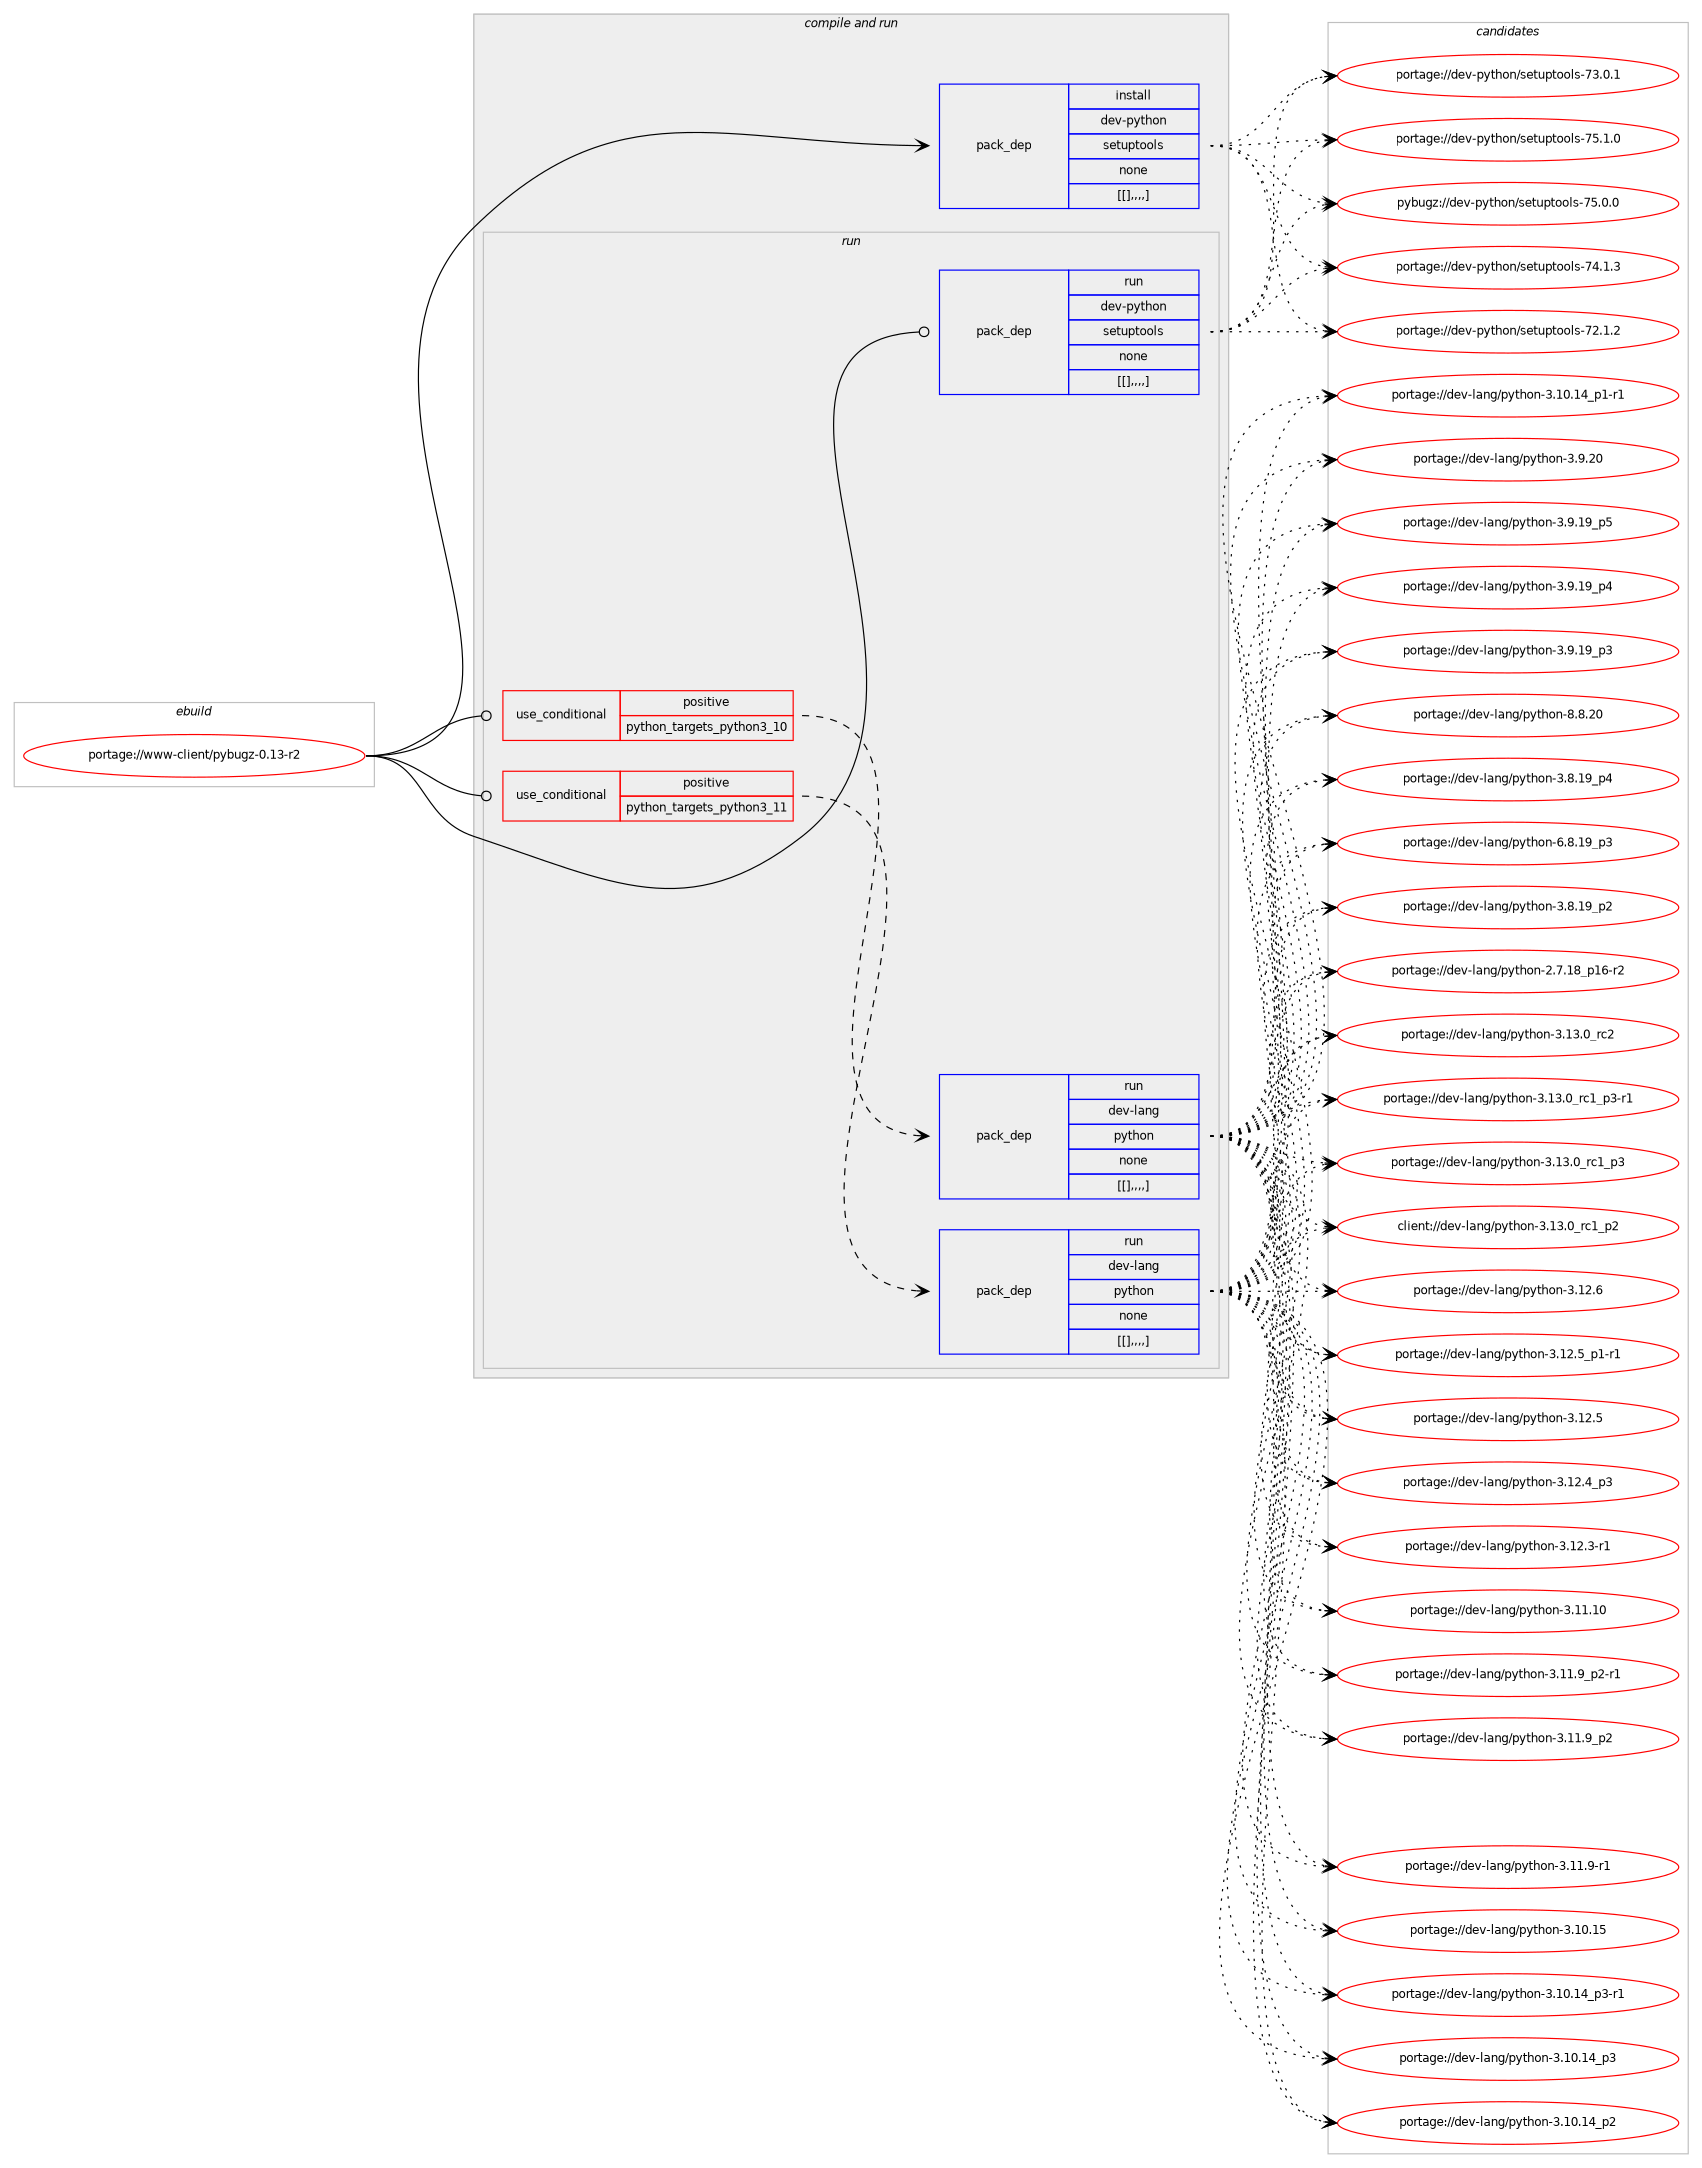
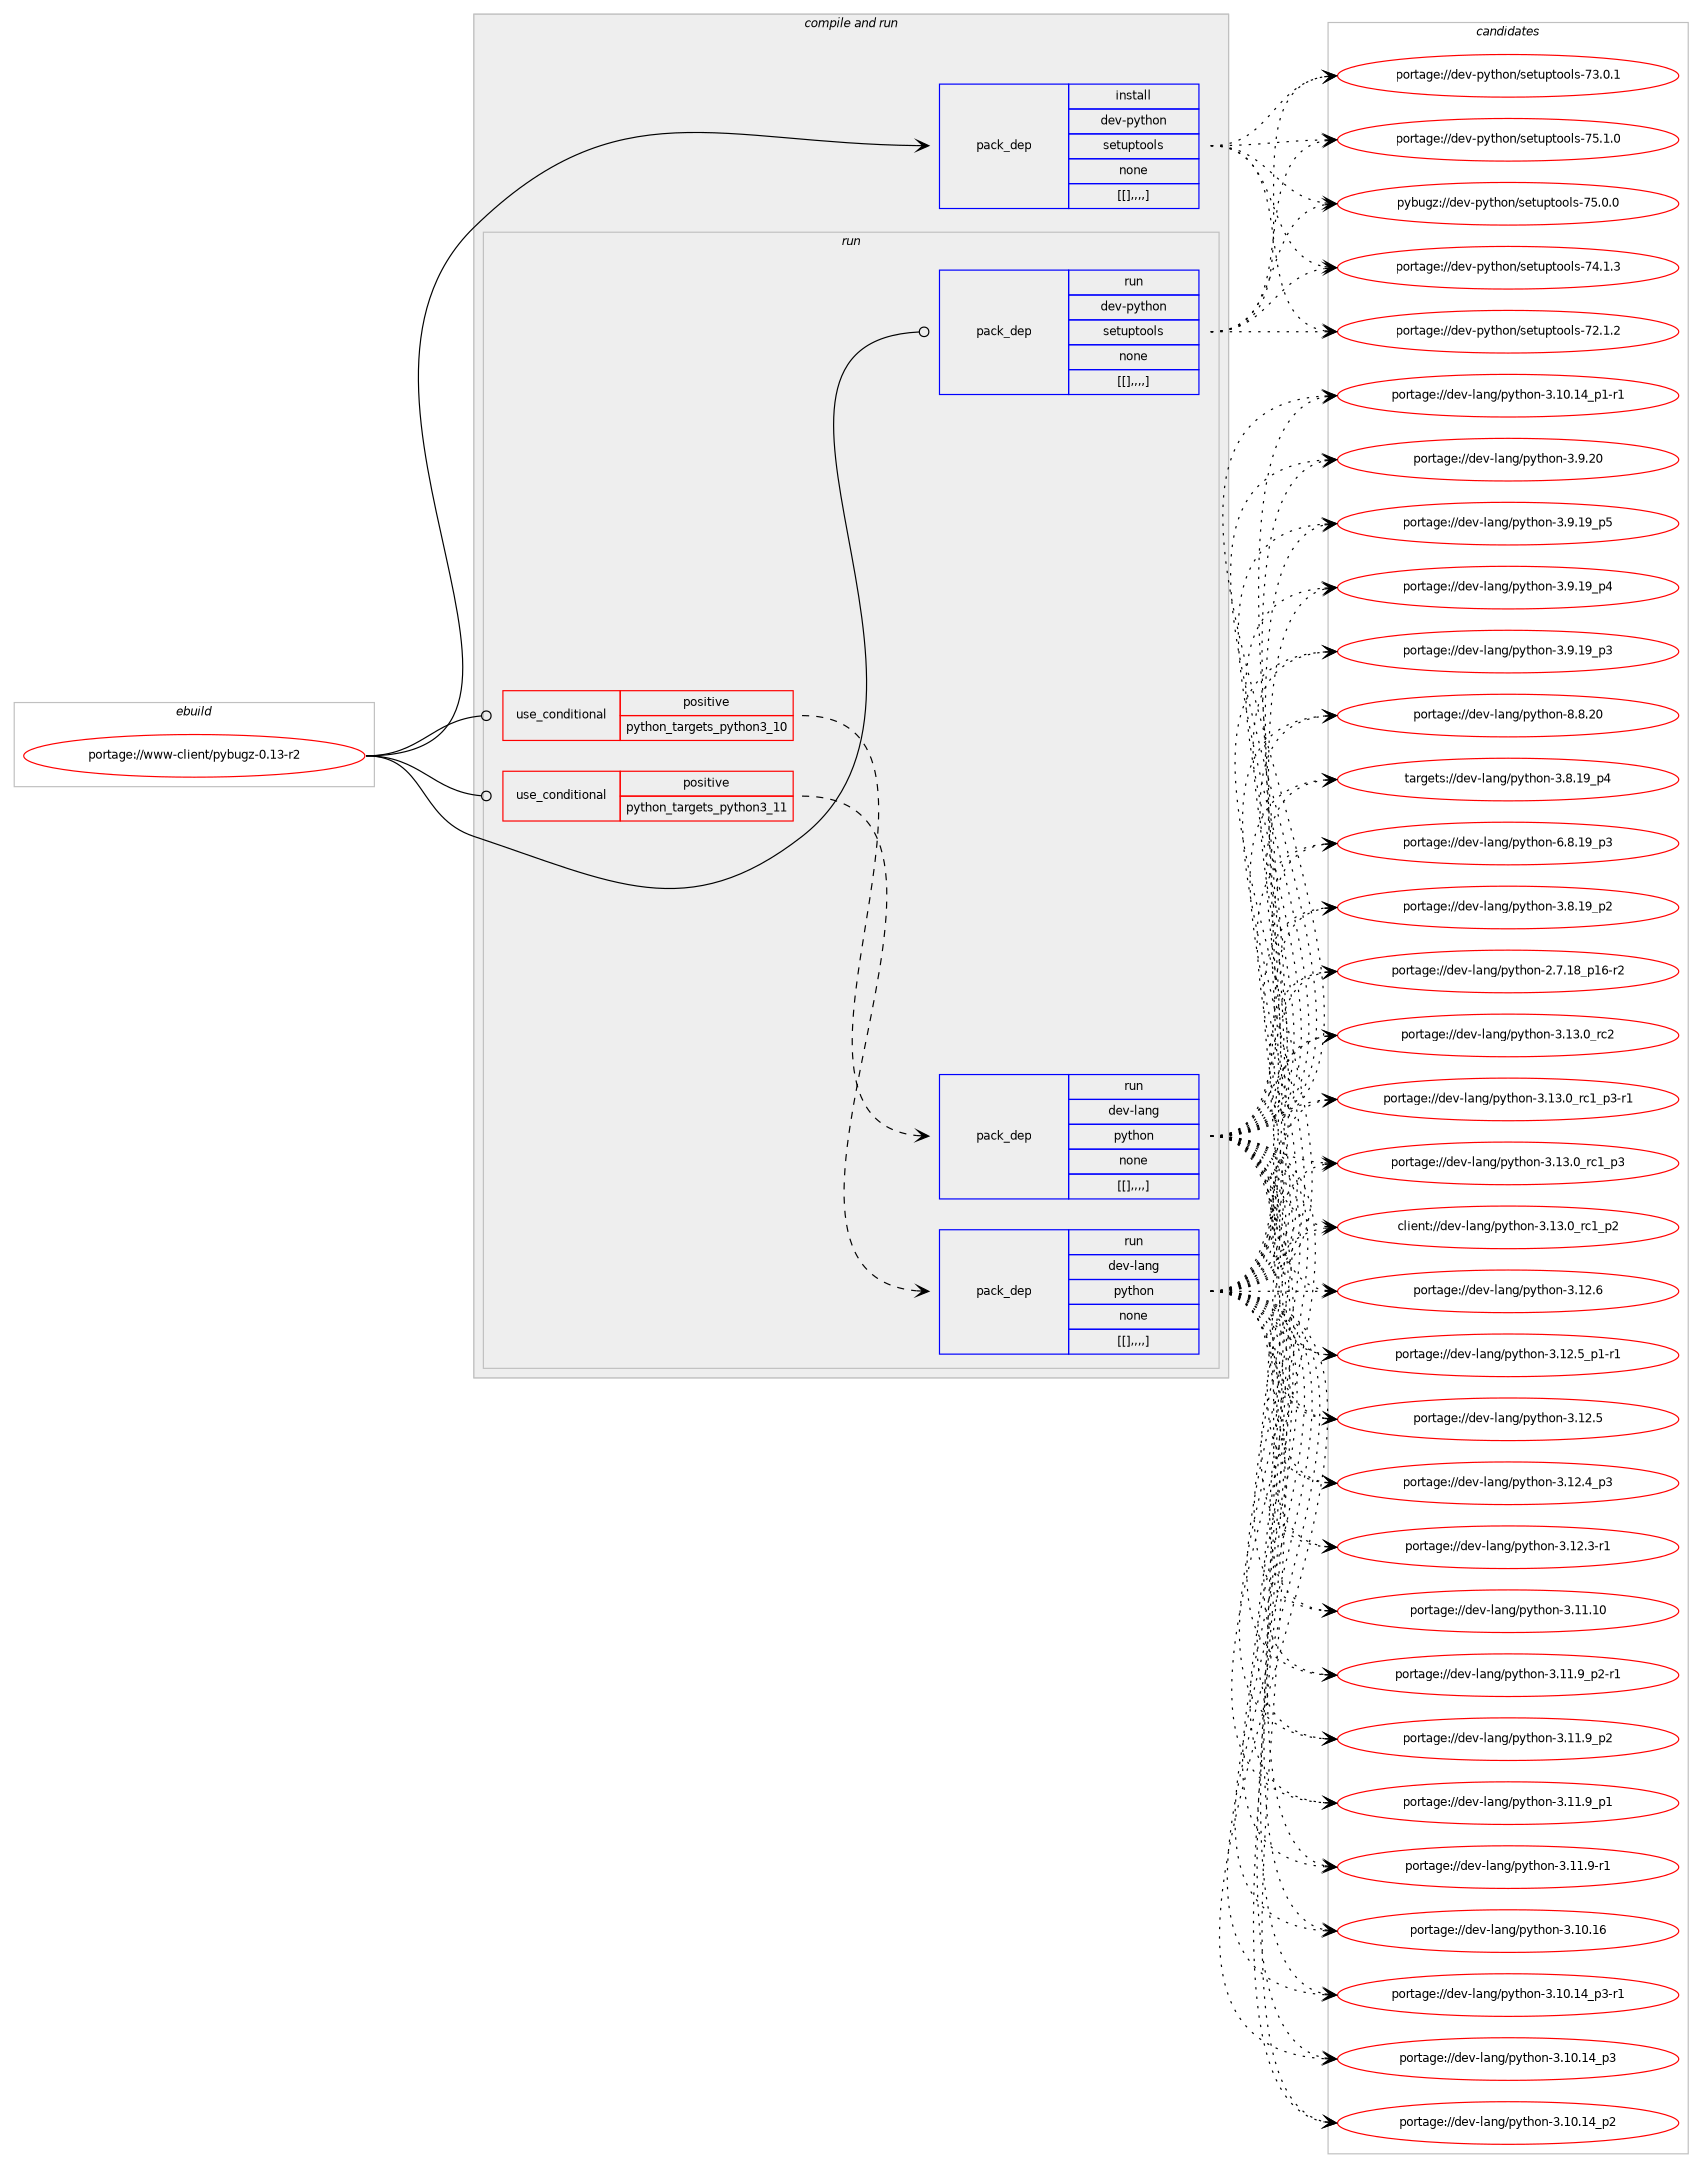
(1508, 780) -> (1508, 780)
none -> (1508, 1803)
(1508, 1931) -> (1508, 1931)
